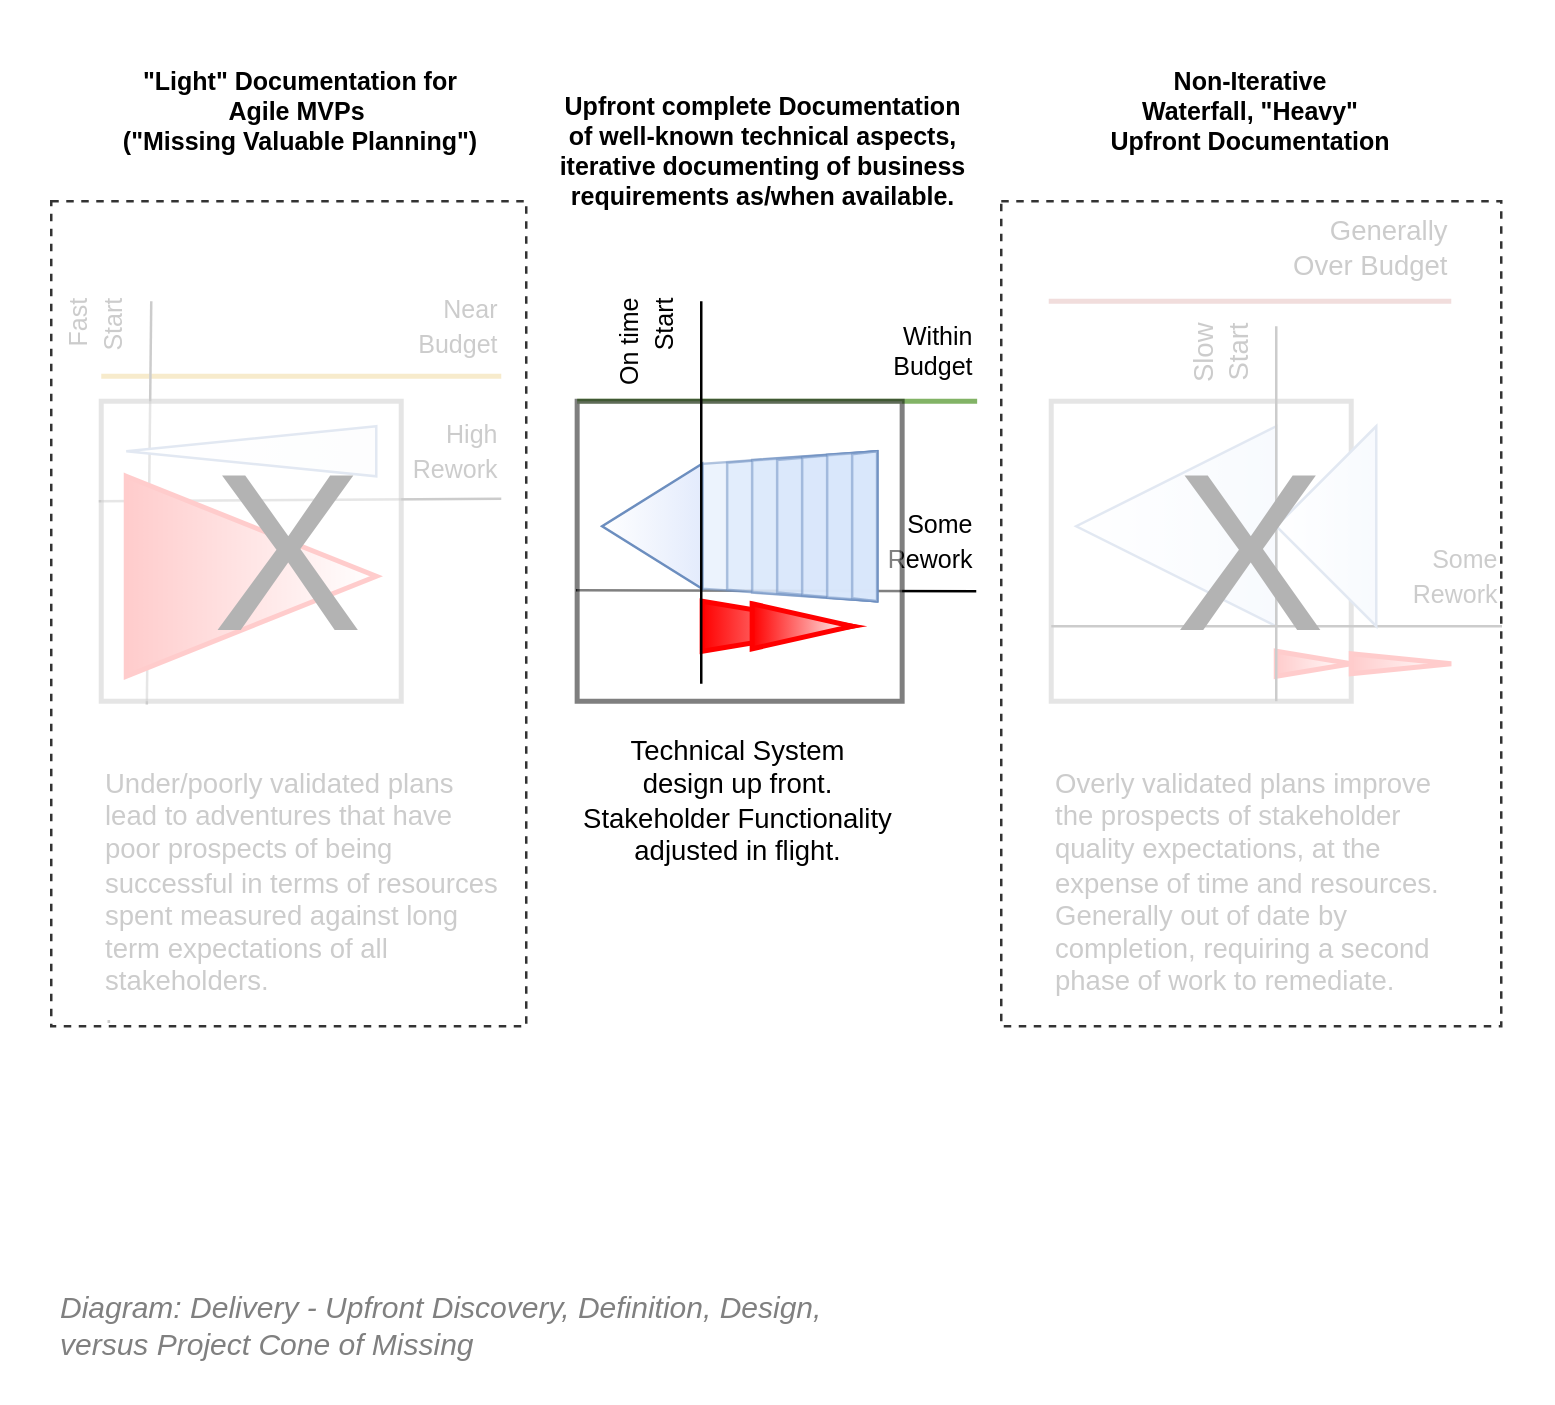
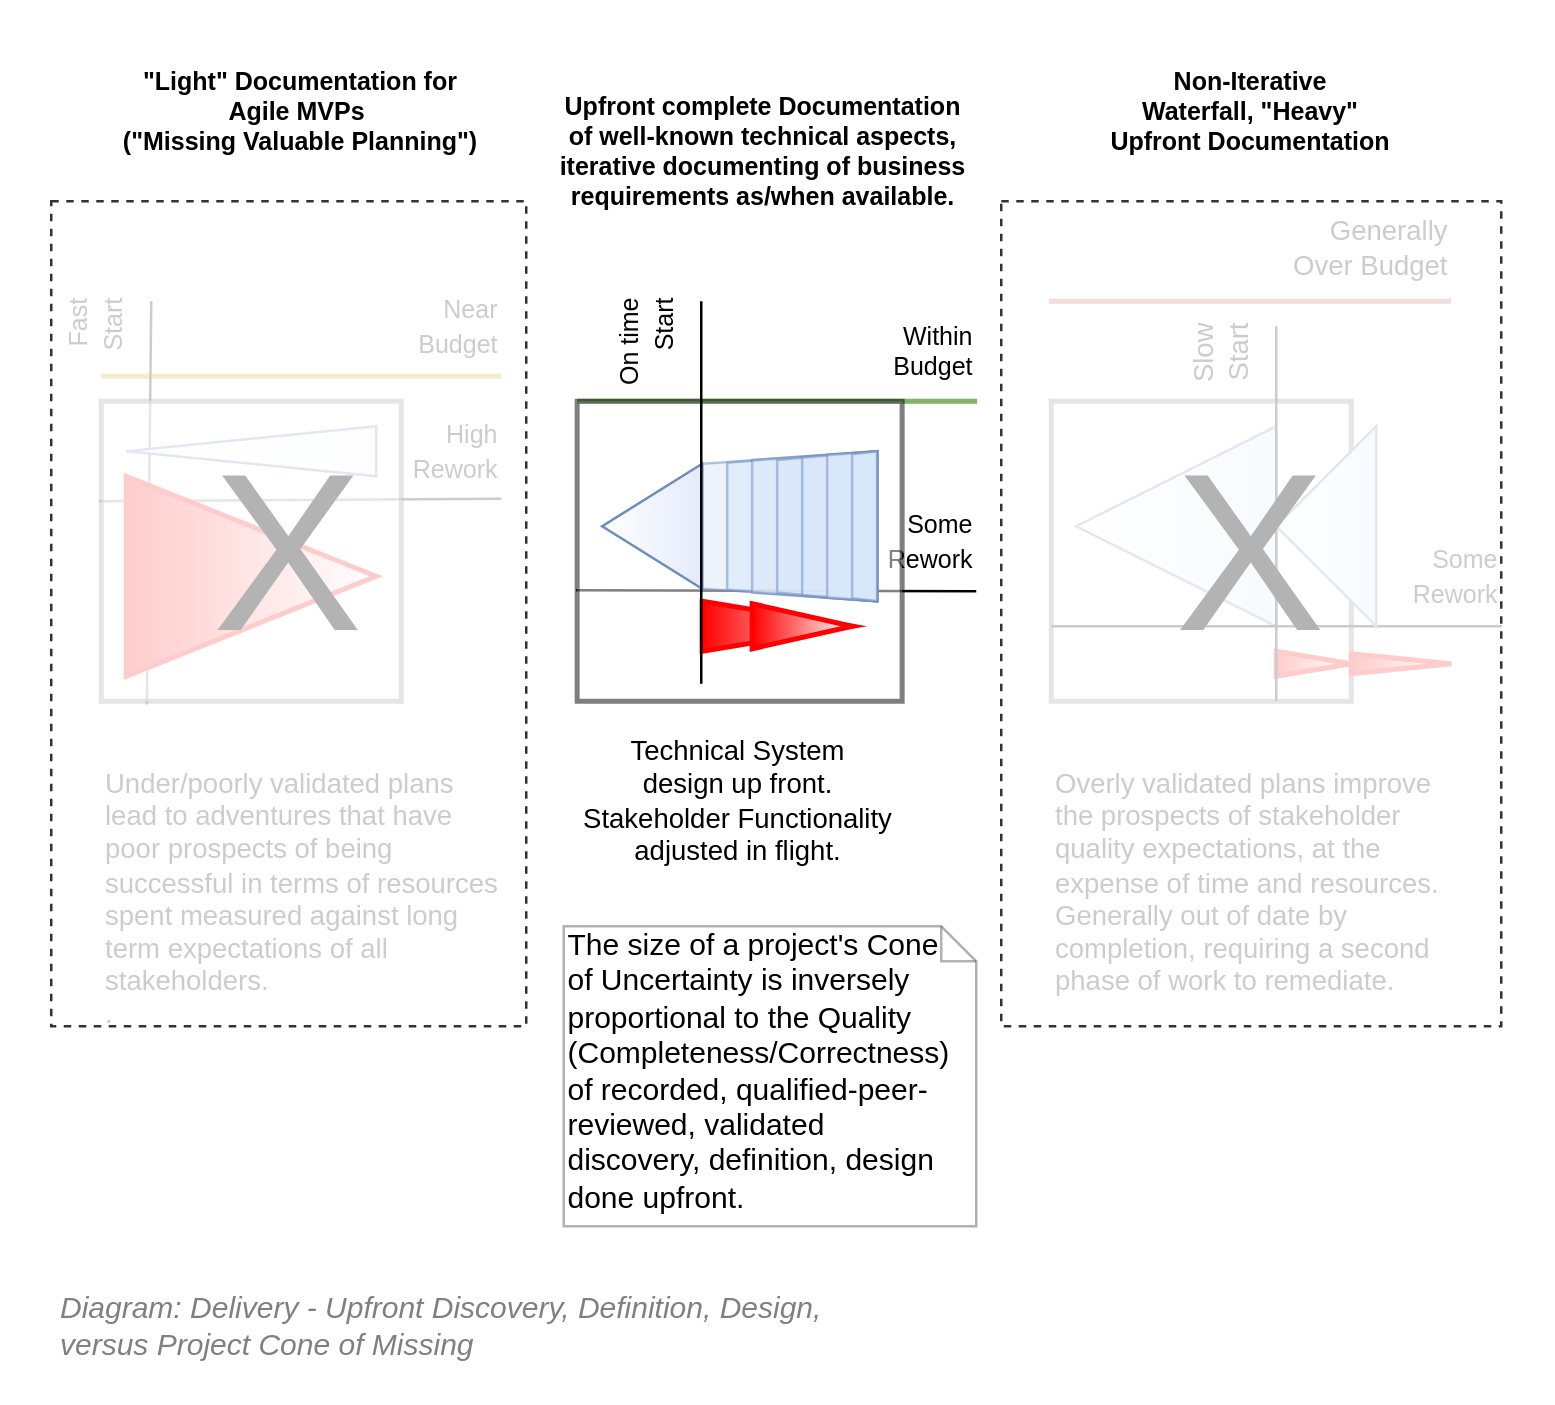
none -> (770, 1076)
